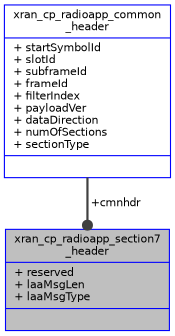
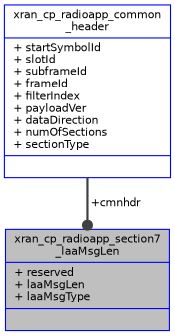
(87, 251) -> (87, 251)
